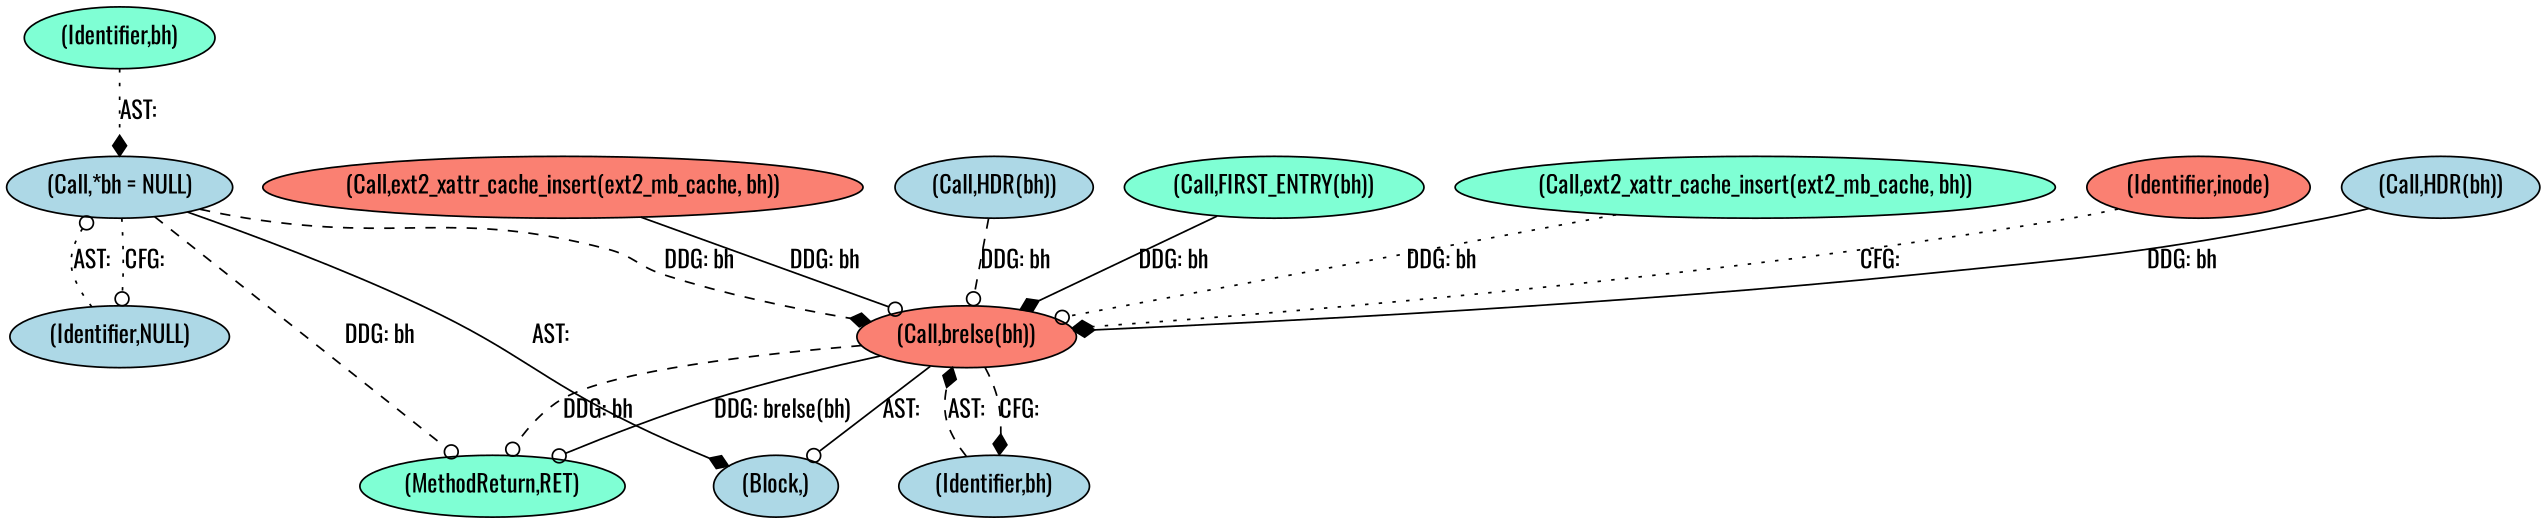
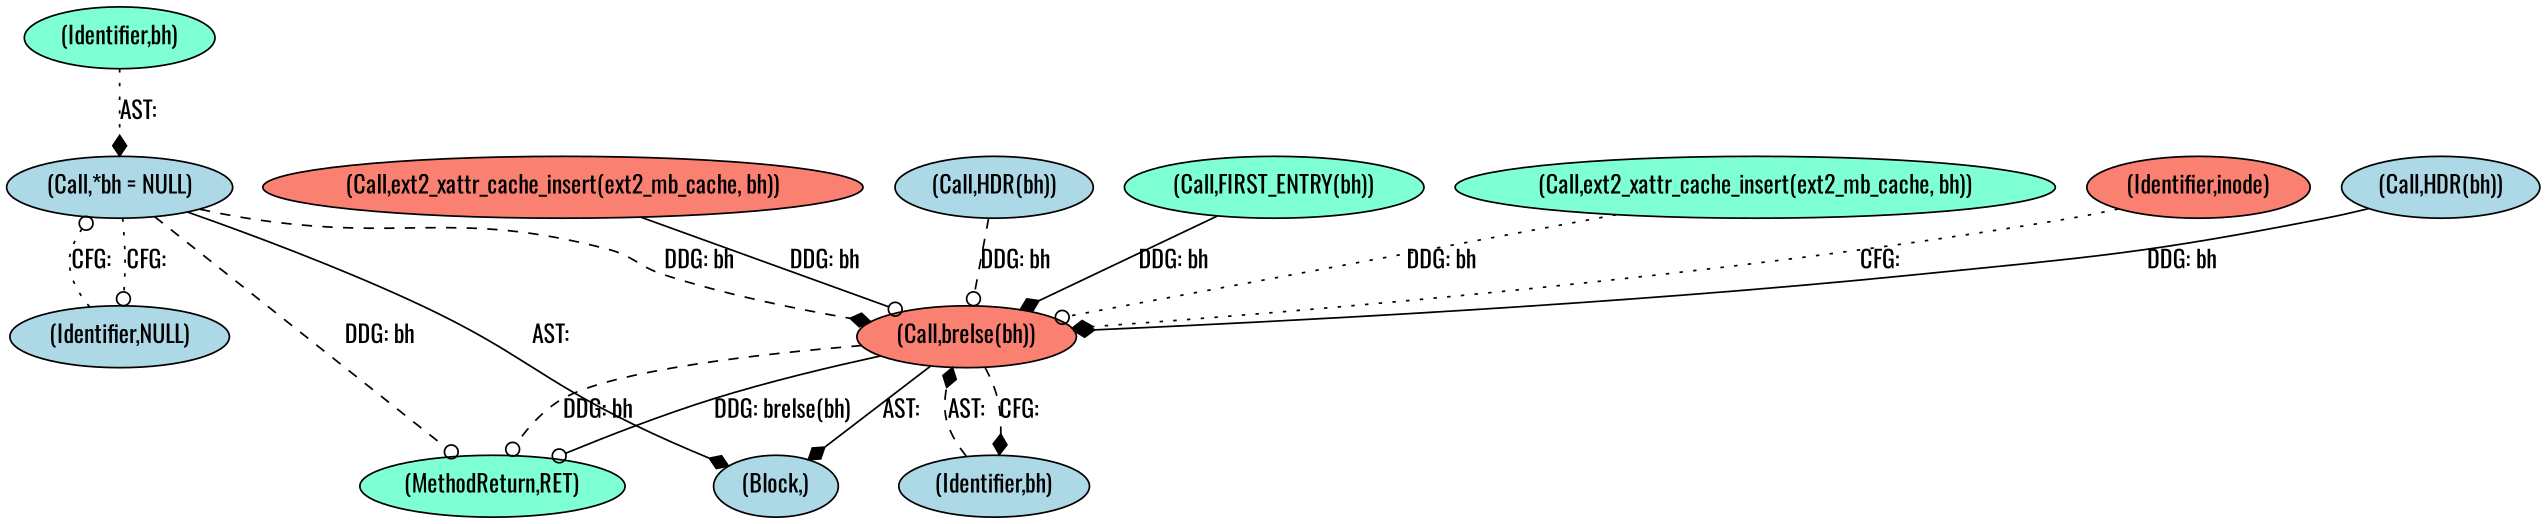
(95, 262) -> (95, 262)
(875, 409) -> (878, 407)
